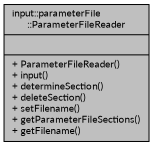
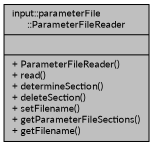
(31, 76) -> (29, 76)
